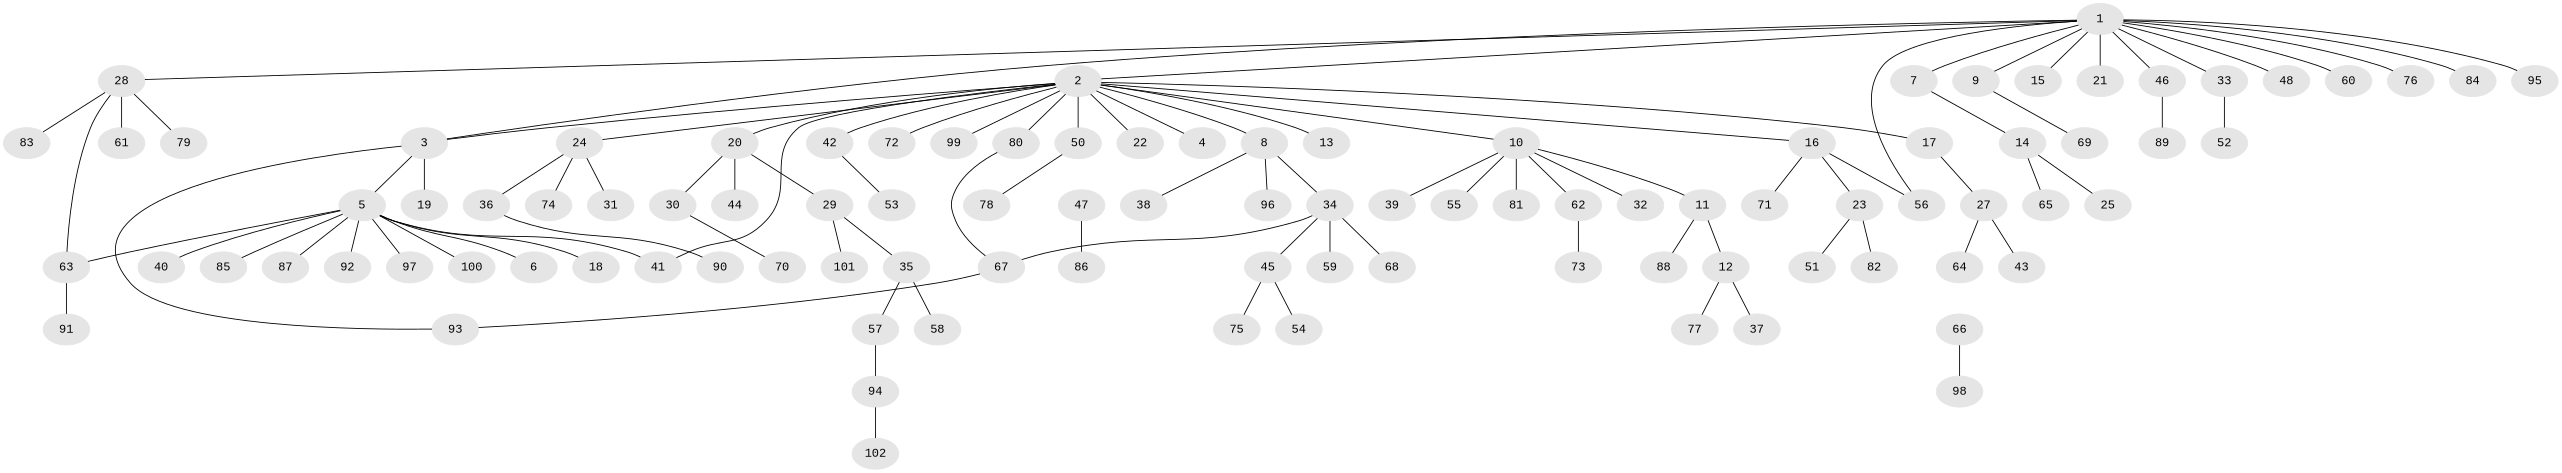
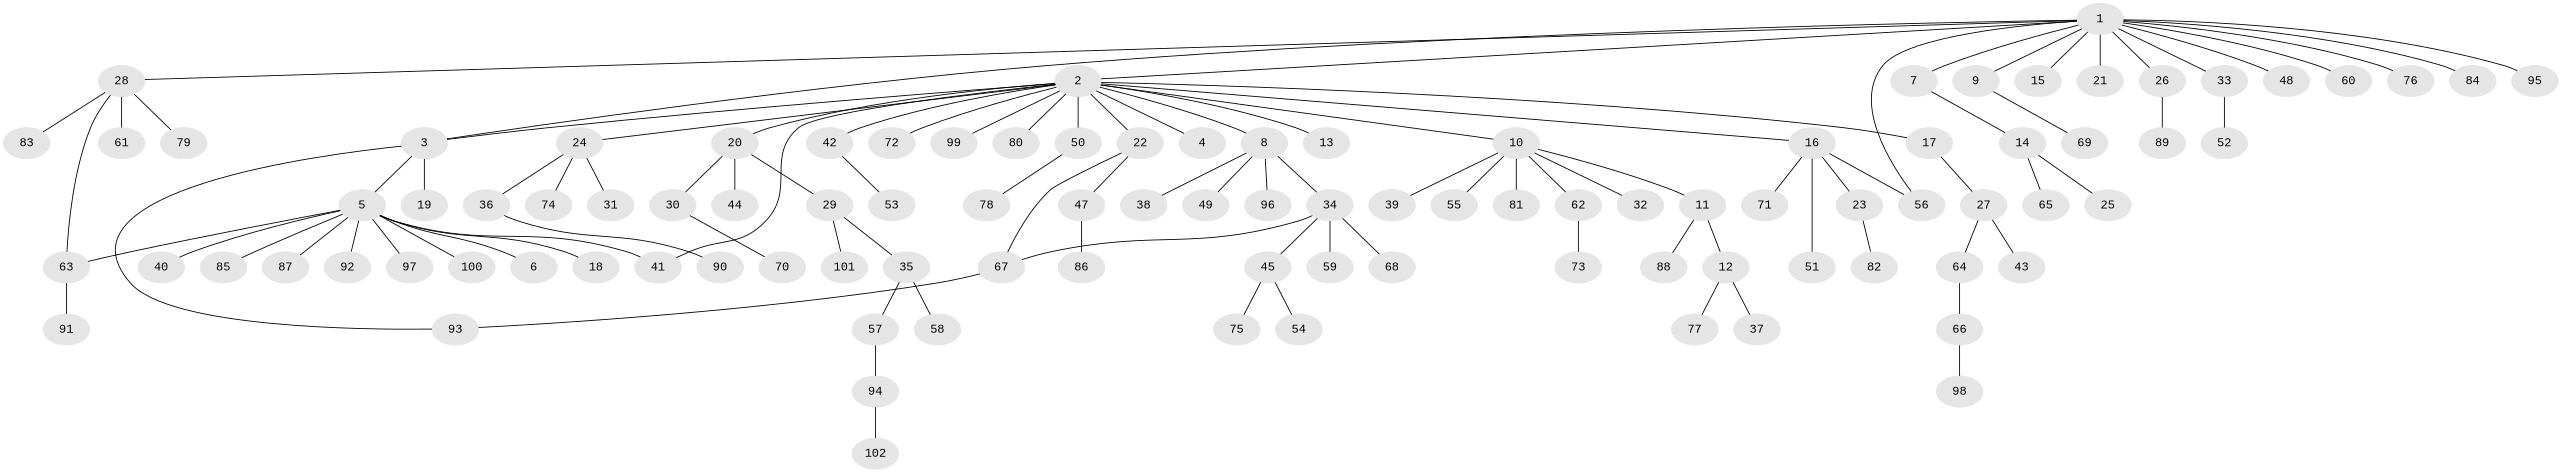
(2162, 81) -> (2162, 81)
none -> (1111, 174)
(952, 200) -> (1052, 189)
none -> (1206, 205)
(1836, 236) -> (1812, 205)
none -> (1960, 299)
